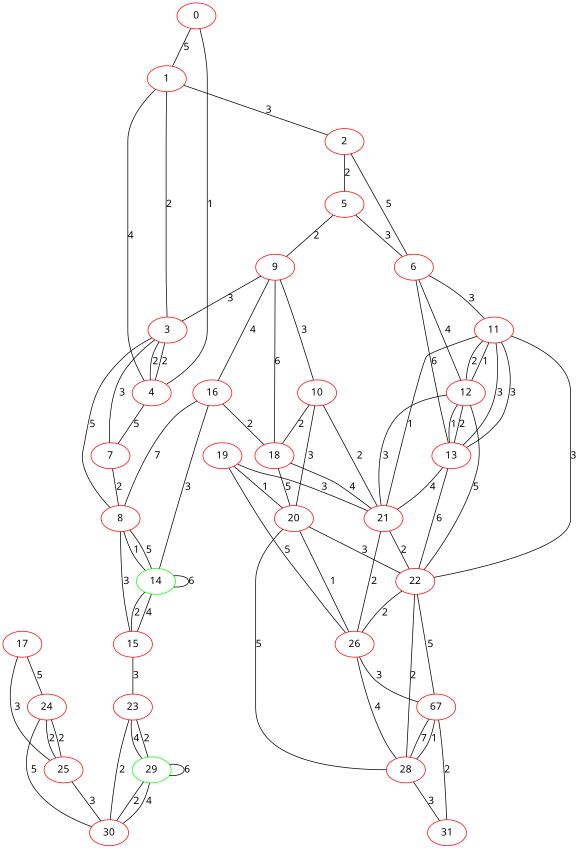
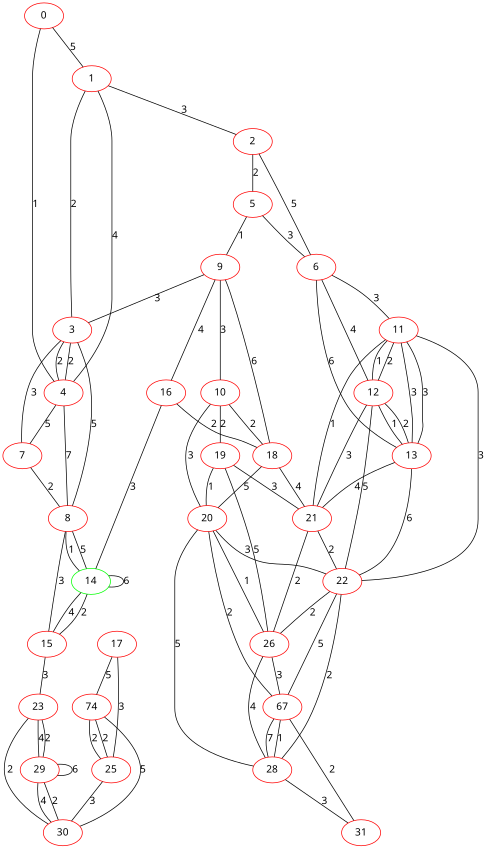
(317, 236) -> (242, 236)
(152, 447) -> (66, 456)
(350, 456) -> (220, 424)
none -> (228, 619)
(47, 707) -> (92, 707)
(152, 770) -> (40, 770)
